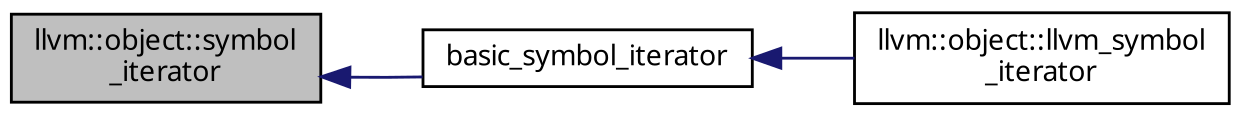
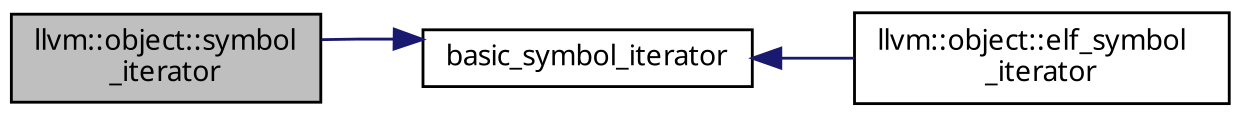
(1042, 58) -> (1042, 58)
(386, 77) -> (358, 39)
